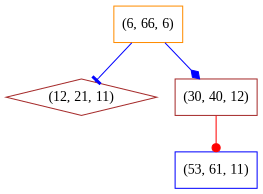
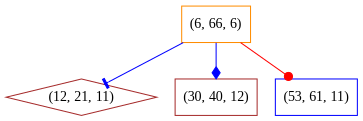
(216, 130) -> (263, 58)
